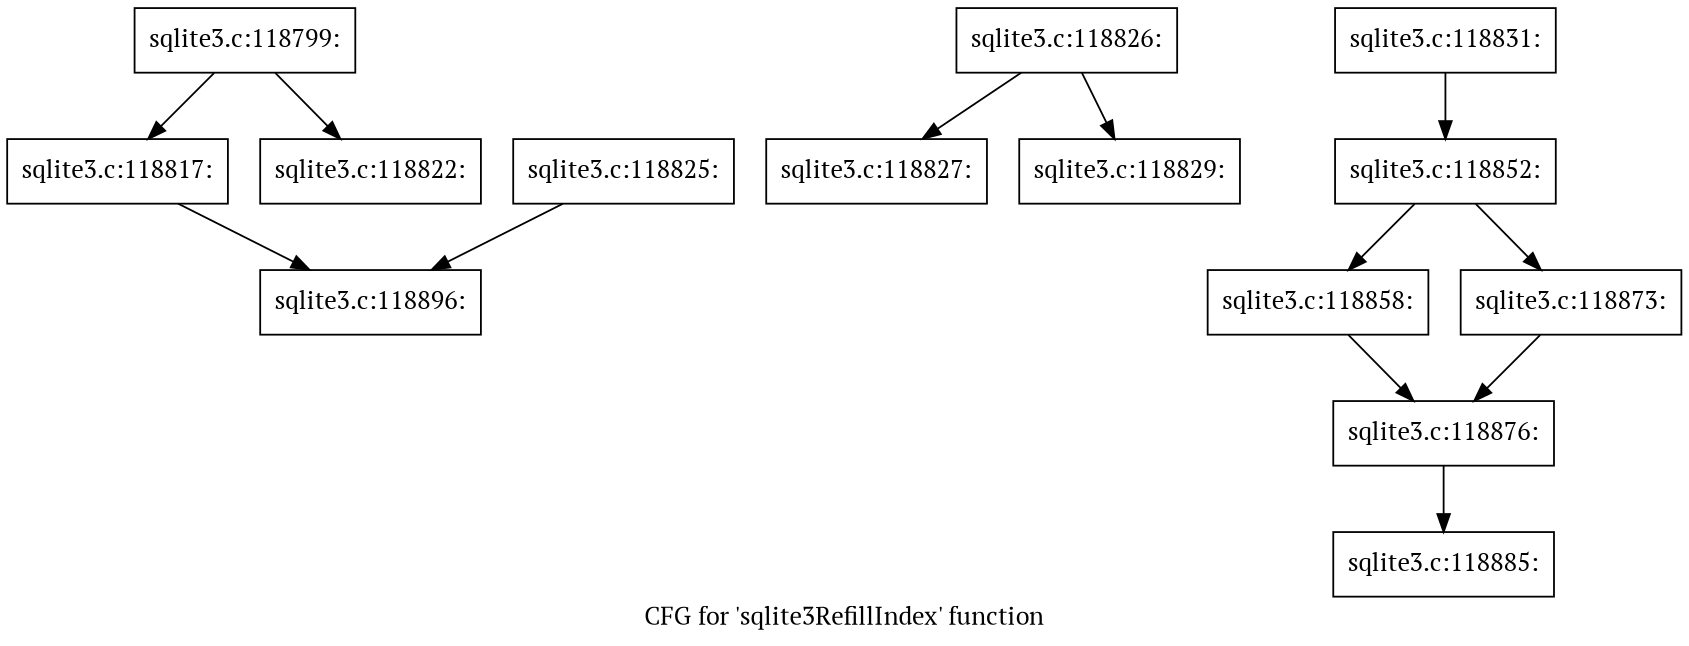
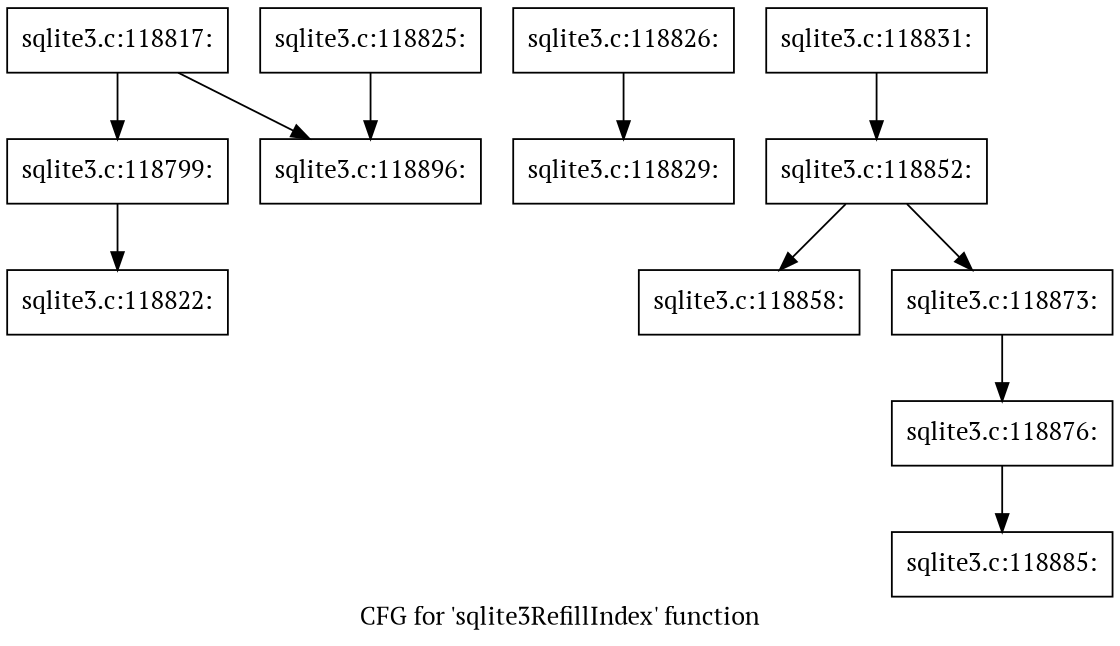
(188, 100) -> (118, 97)
(877, 171) -> none
(1375, 362) -> none
